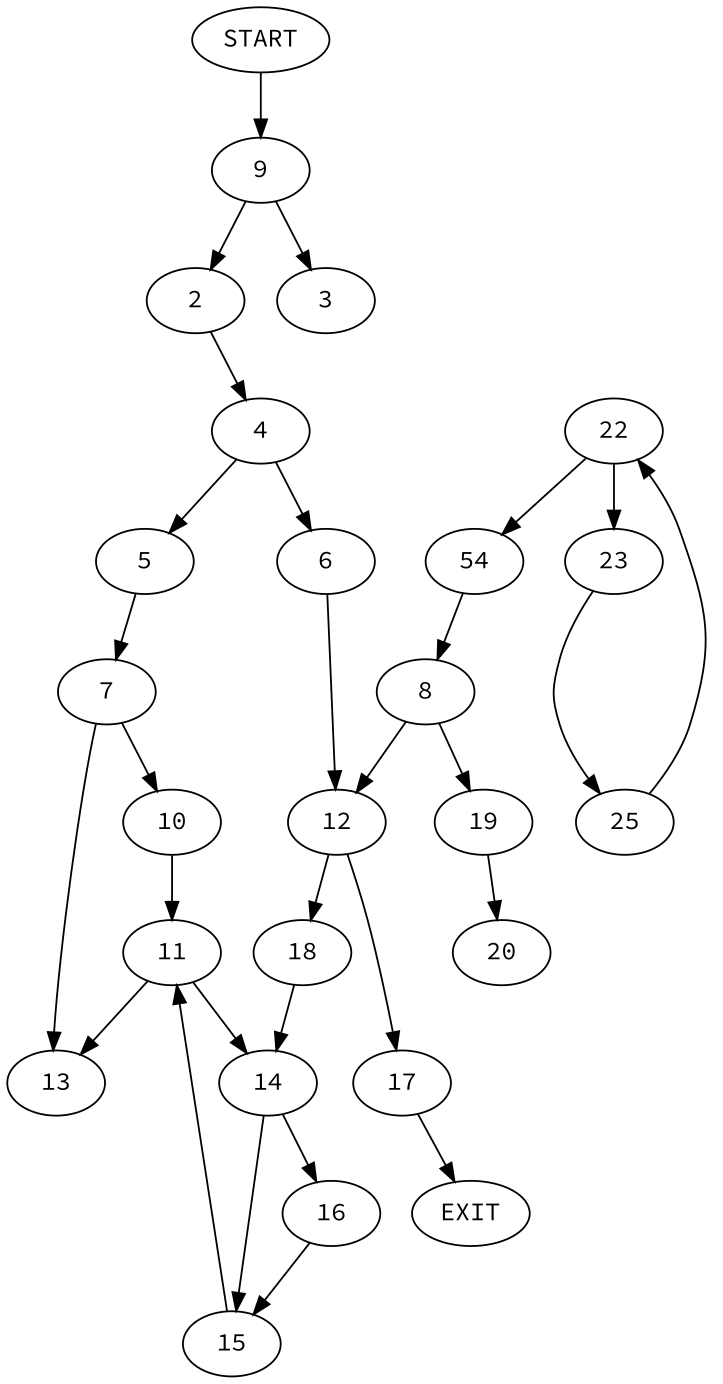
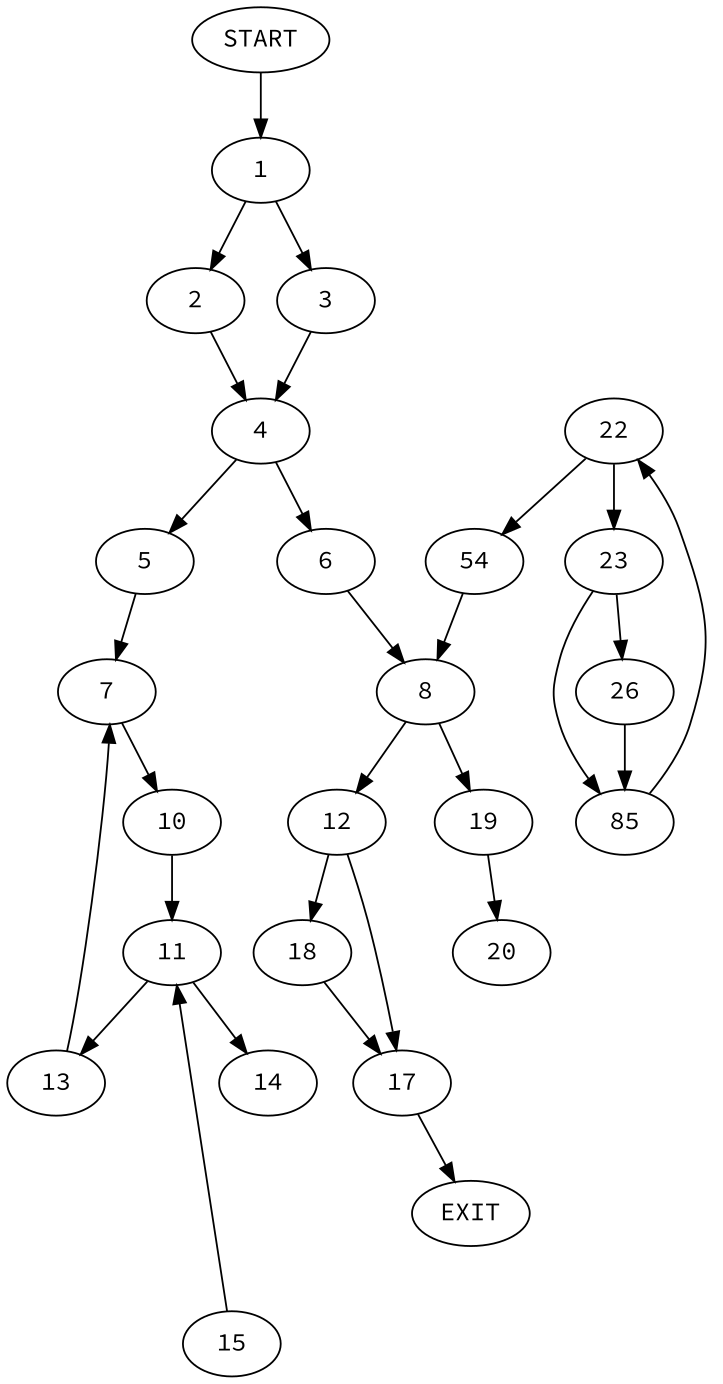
(261, 170) -> (261, 170)
none -> (298, 358)
(331, 683) -> (370, 619)
none -> (625, 692)
(625, 822) -> (625, 822)
(71, 877) -> (92, 898)
(288, 1009) -> (347, 1011)
(251, 1204) -> none
(331, 1213) -> none
